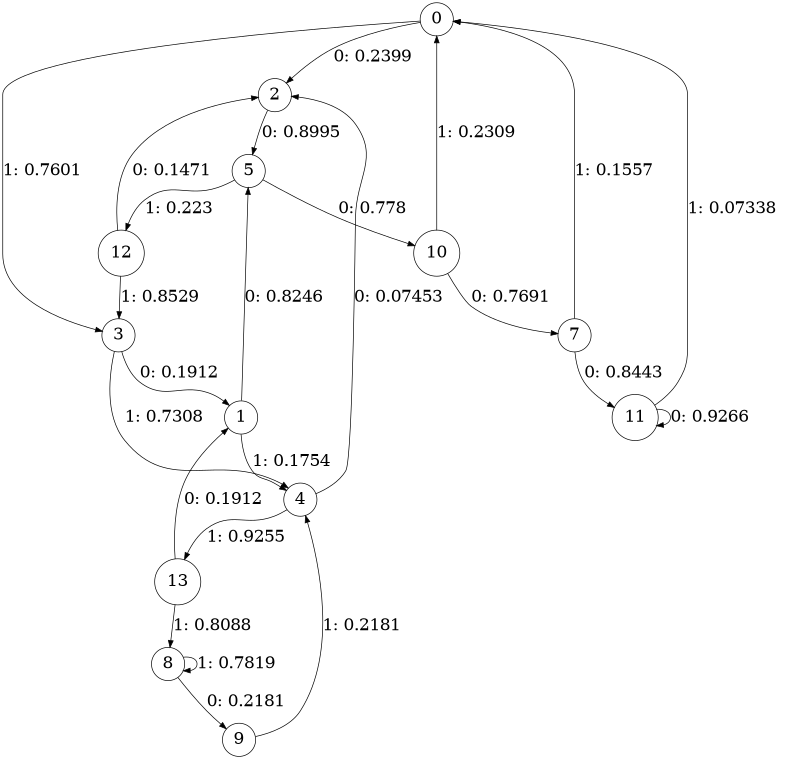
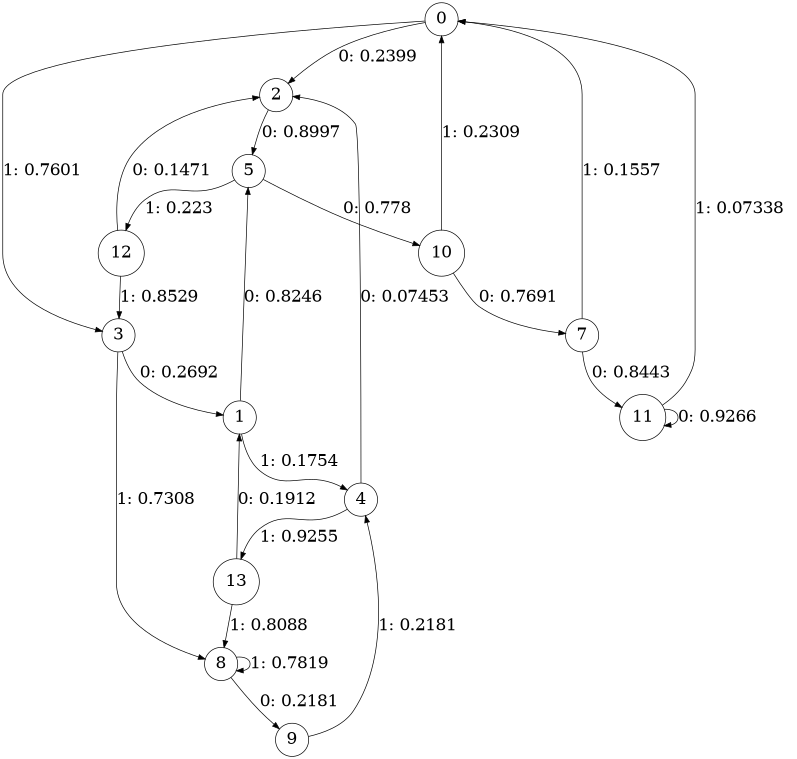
(309, 133) -> (309, 133)
(187, 373) -> (187, 373)
(155, 464) -> (116, 526)
